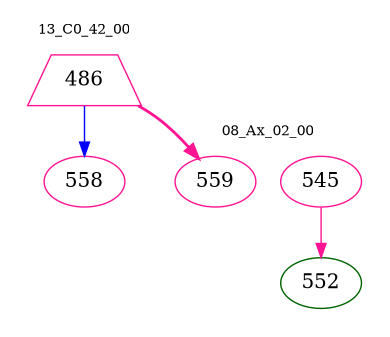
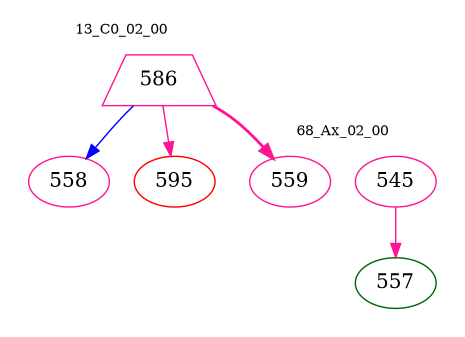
(84, 30) -> (122, 30)
(84, 80) -> (159, 80)
(268, 132) -> (343, 132)
none -> (175, 182)
(321, 283) -> (396, 283)
